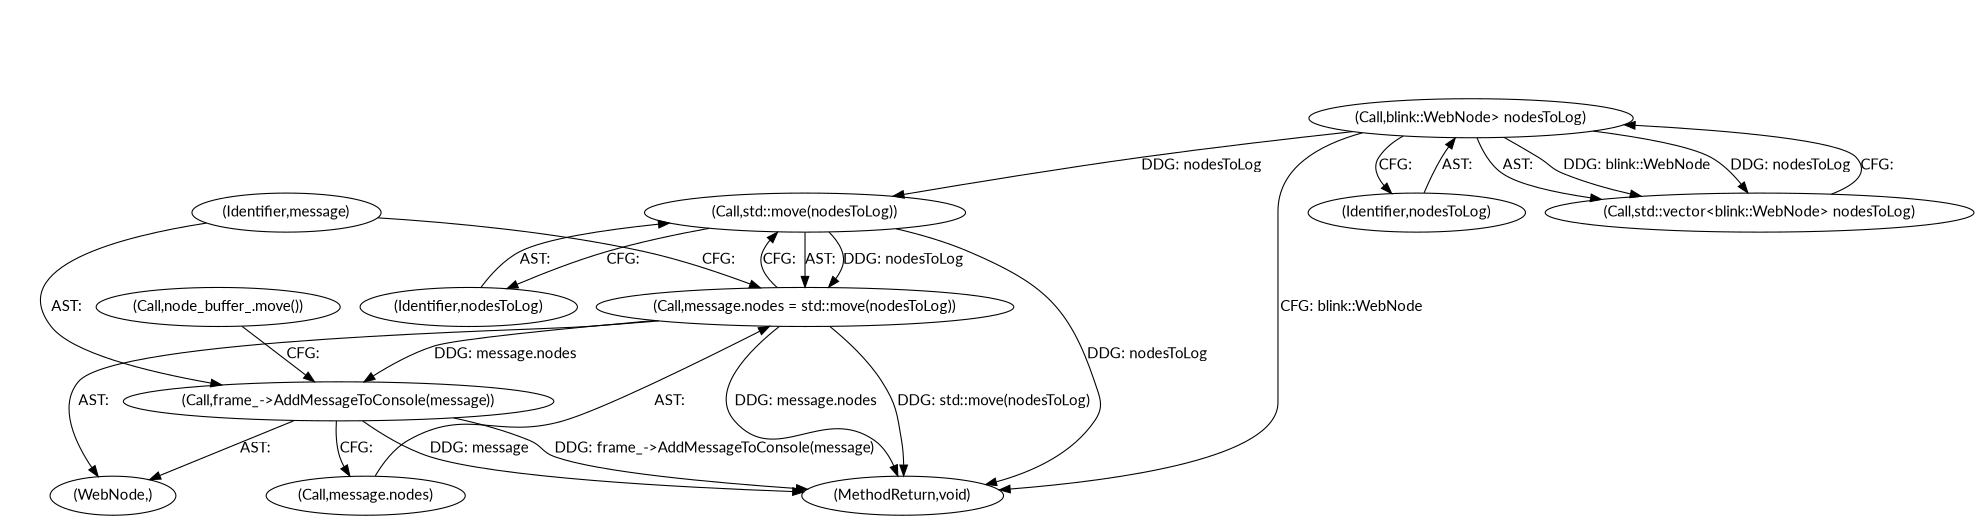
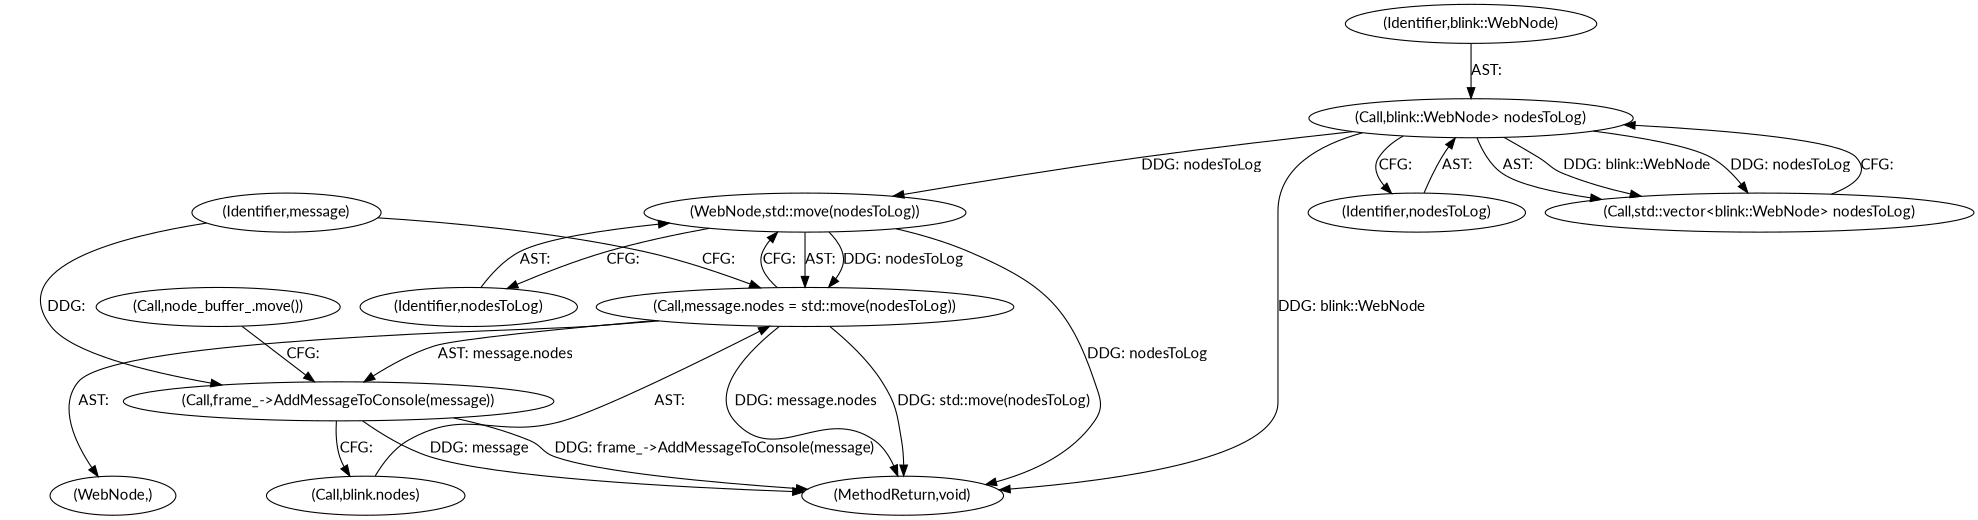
none -> (1471, 24)
(805, 213) -> (805, 213)
(69, 307) -> (69, 307)
(1352, 307) -> (1352, 307)
(506, 354) -> (506, 354)
(227, 448) -> none
(366, 496) -> (366, 496)
